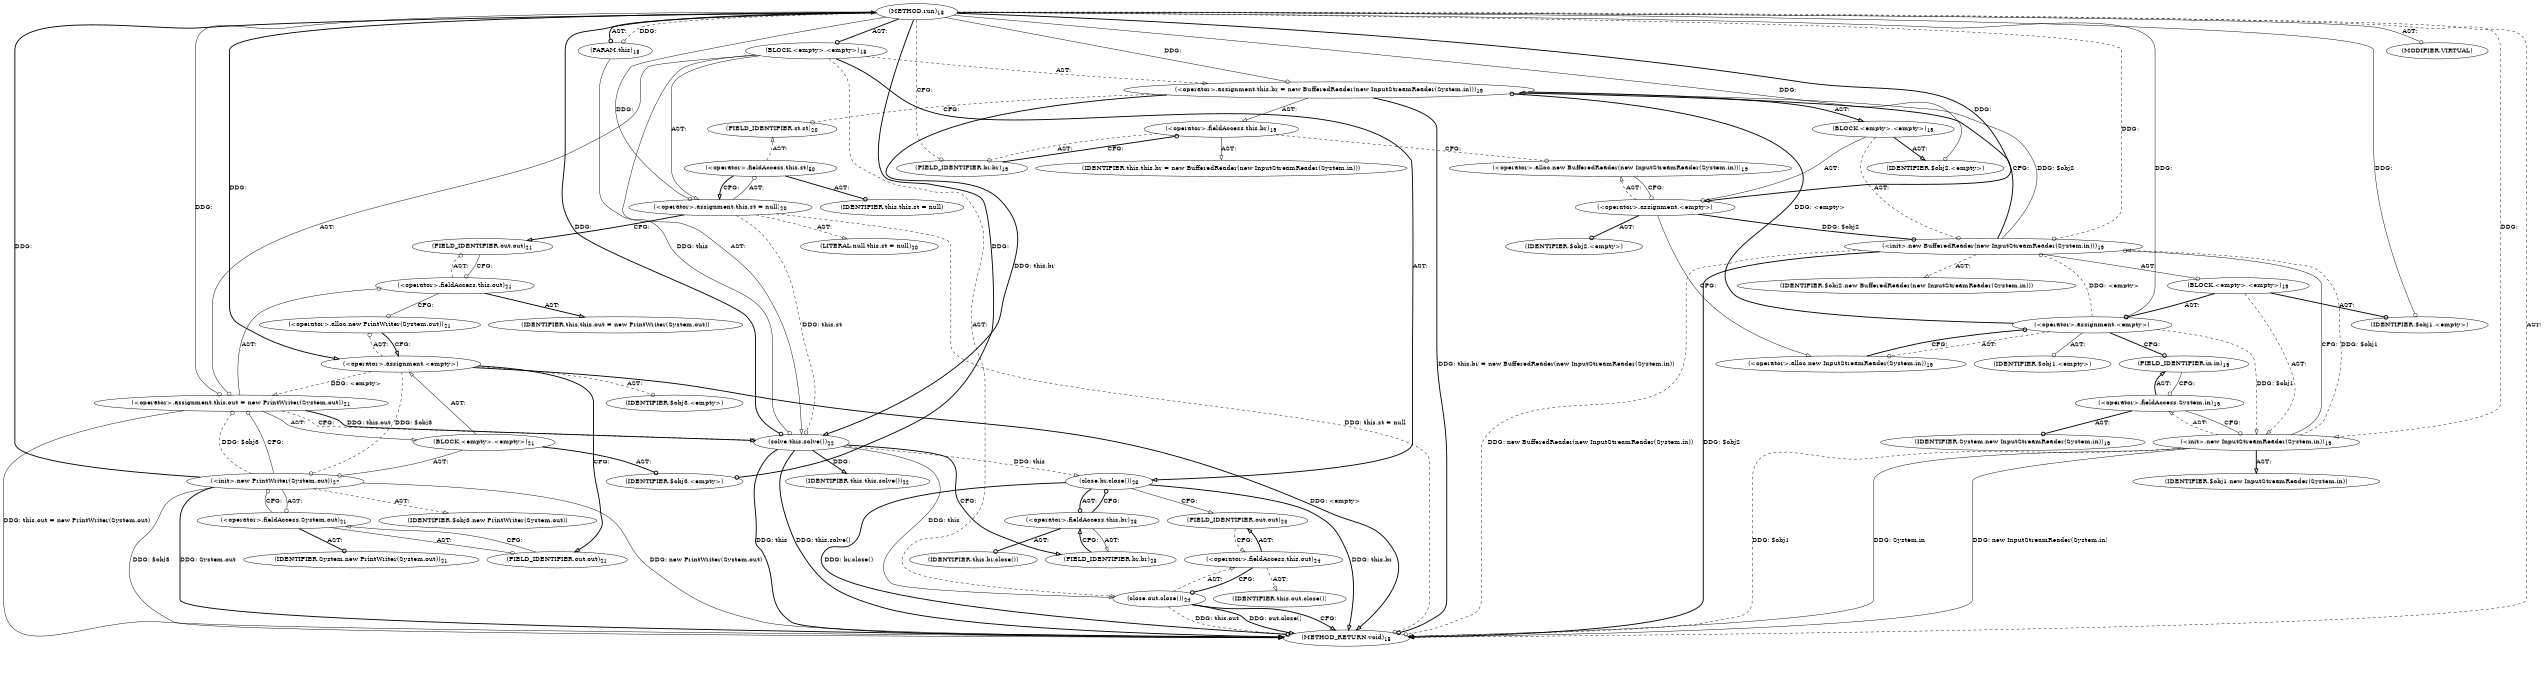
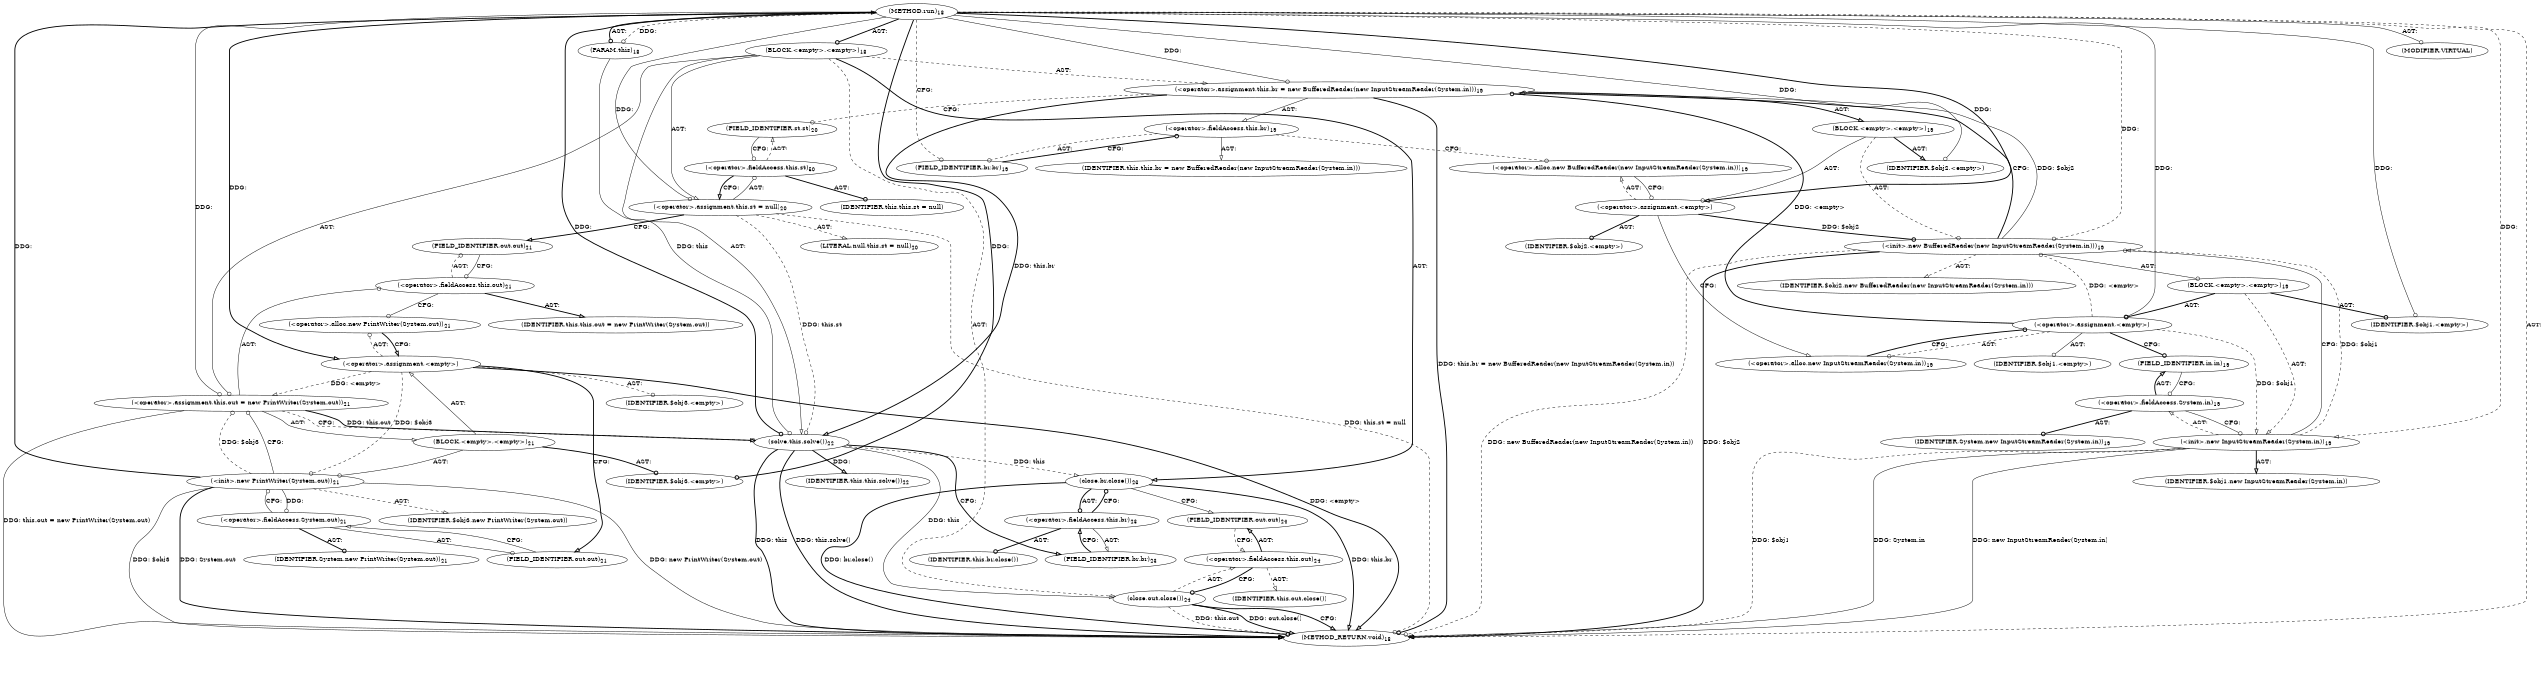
none -> (752, 146)
(336, 481) -> (336, 481)
(296, 501) -> (296, 501)
